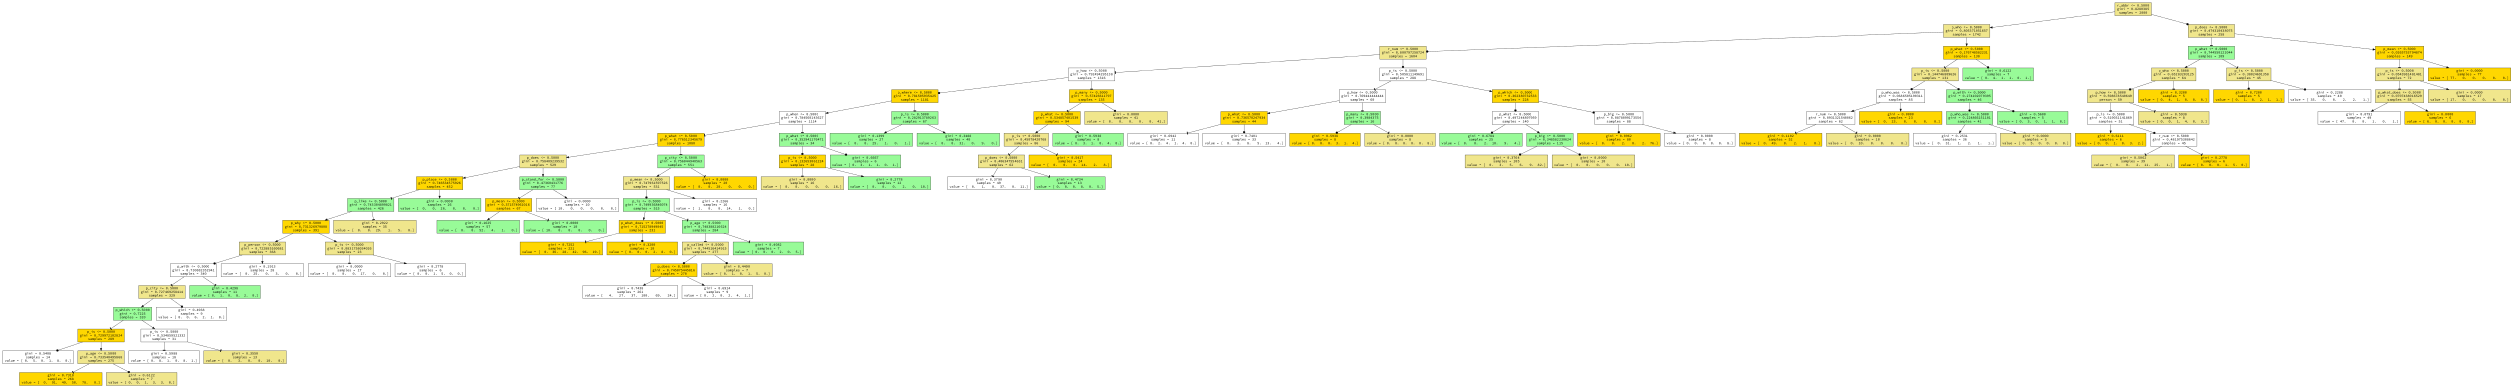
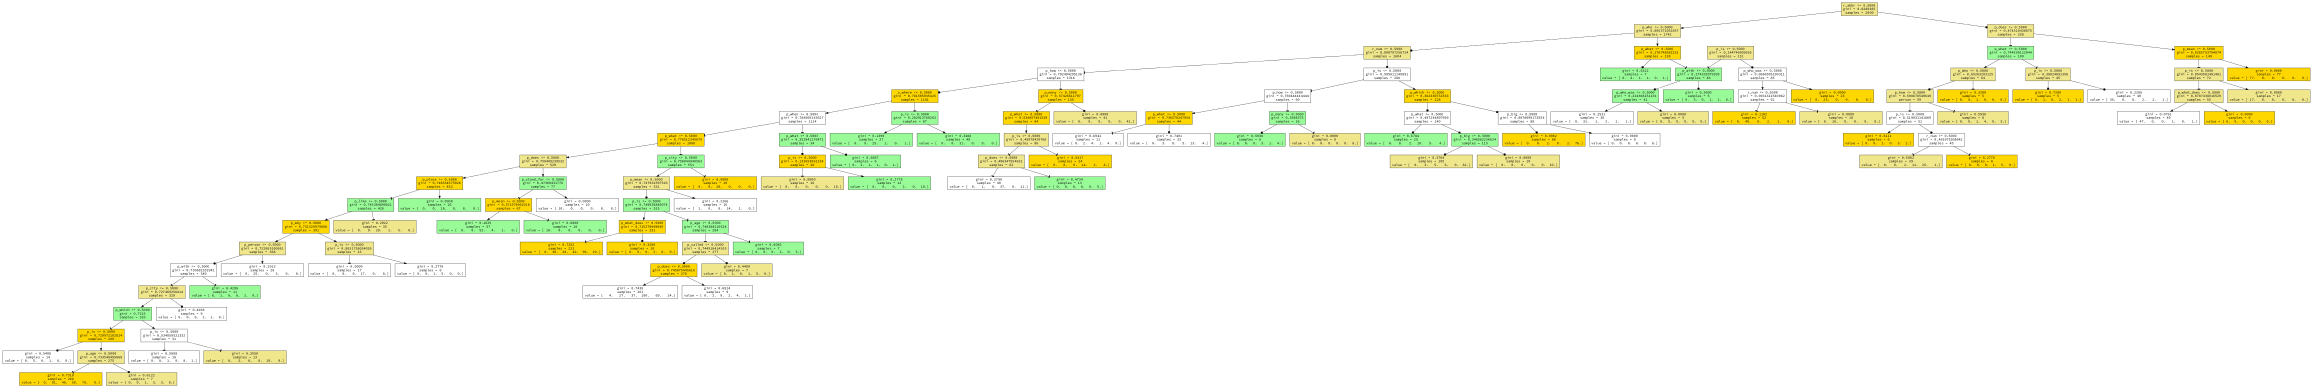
(1951, 63) -> (1677, 63)
(1951, 85) -> (1715, 63)
(1088, 140) -> none
(1325, 140) -> (1250, 140)
